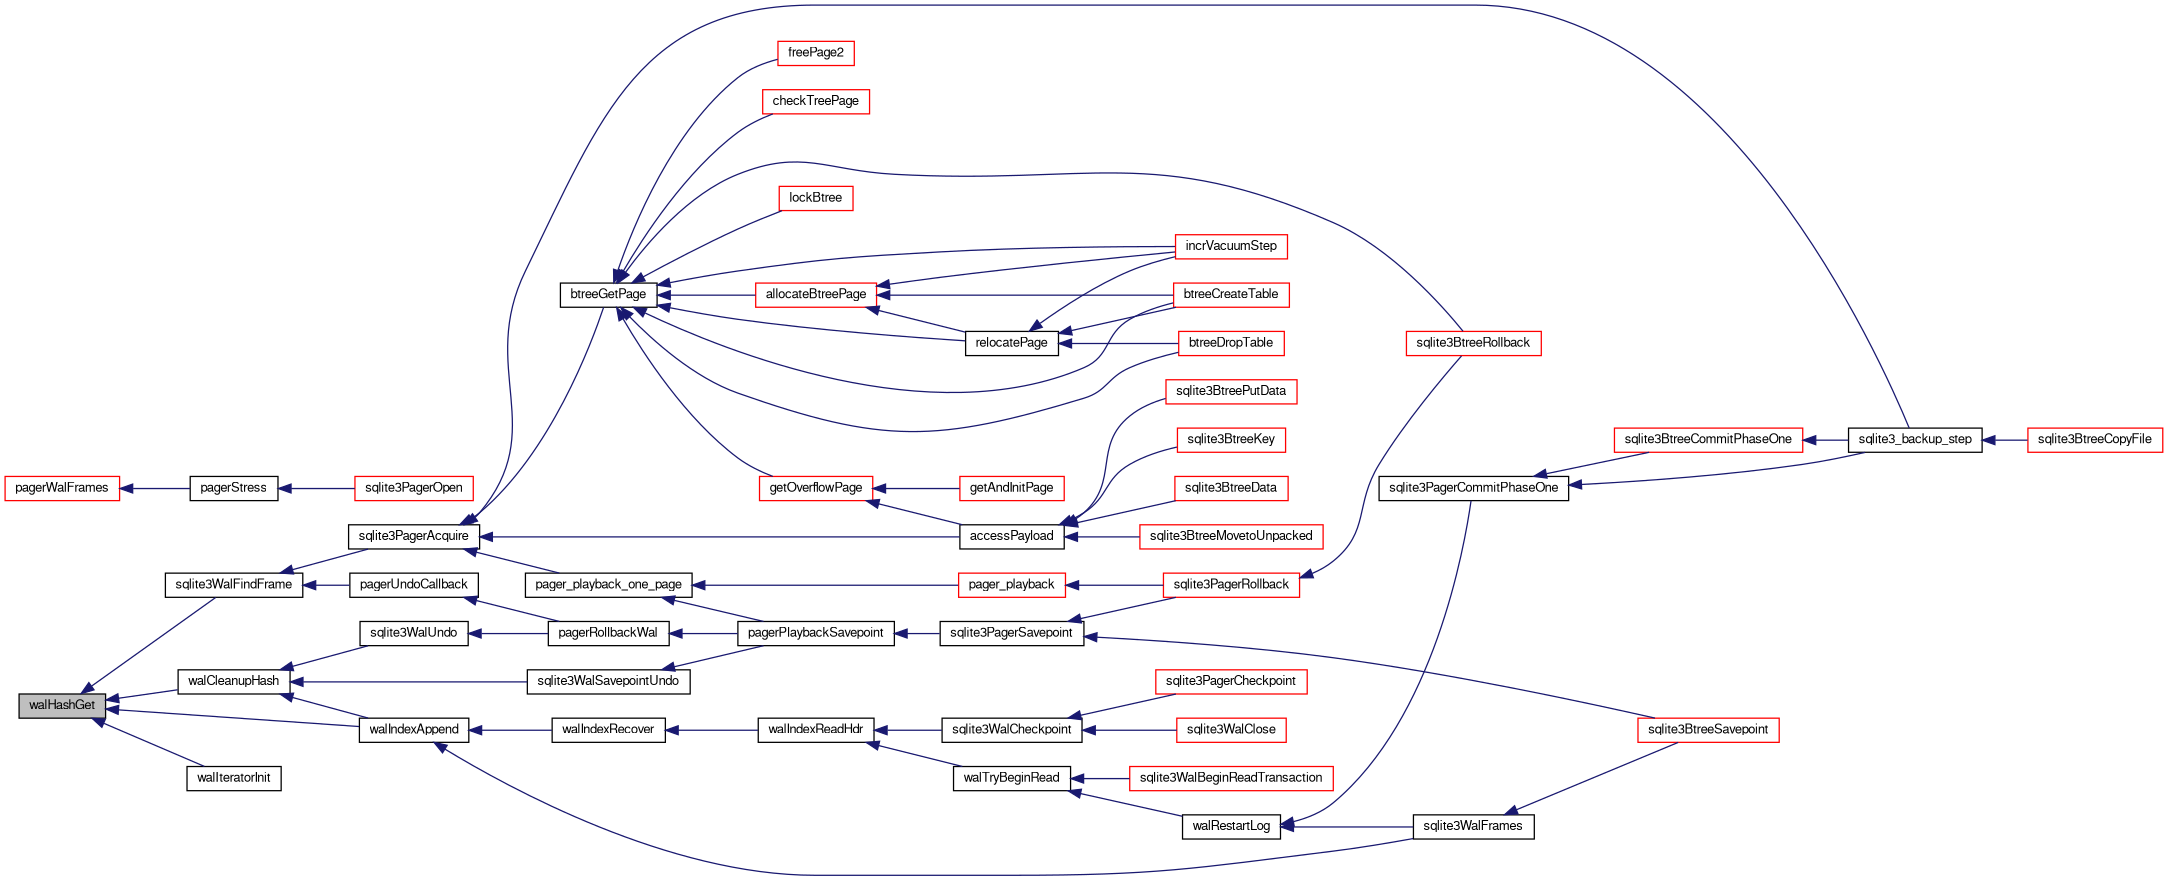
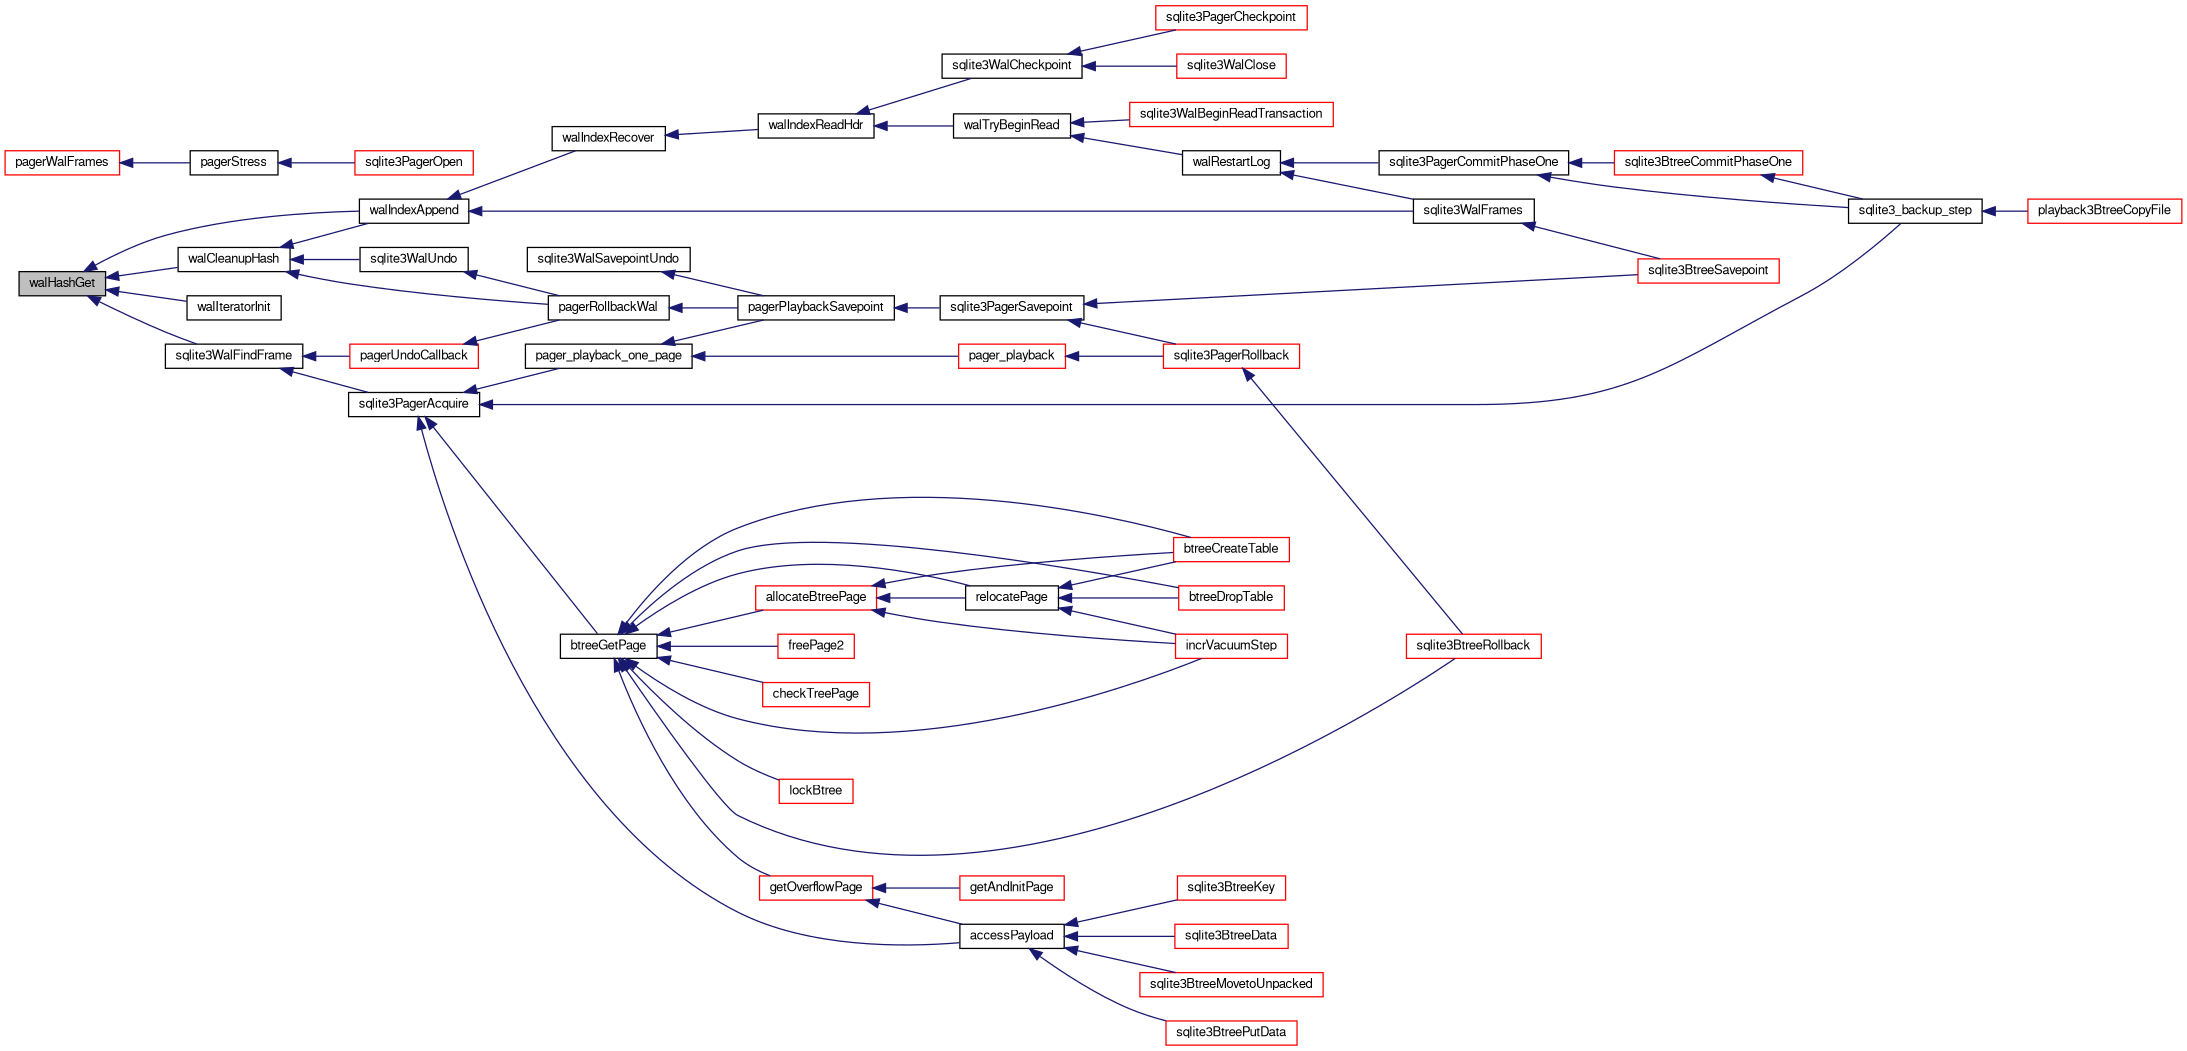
(2095, 440) -> (2105, 211)
(414, 585) -> (414, 356)
(415, 682) -> (423, 293)
